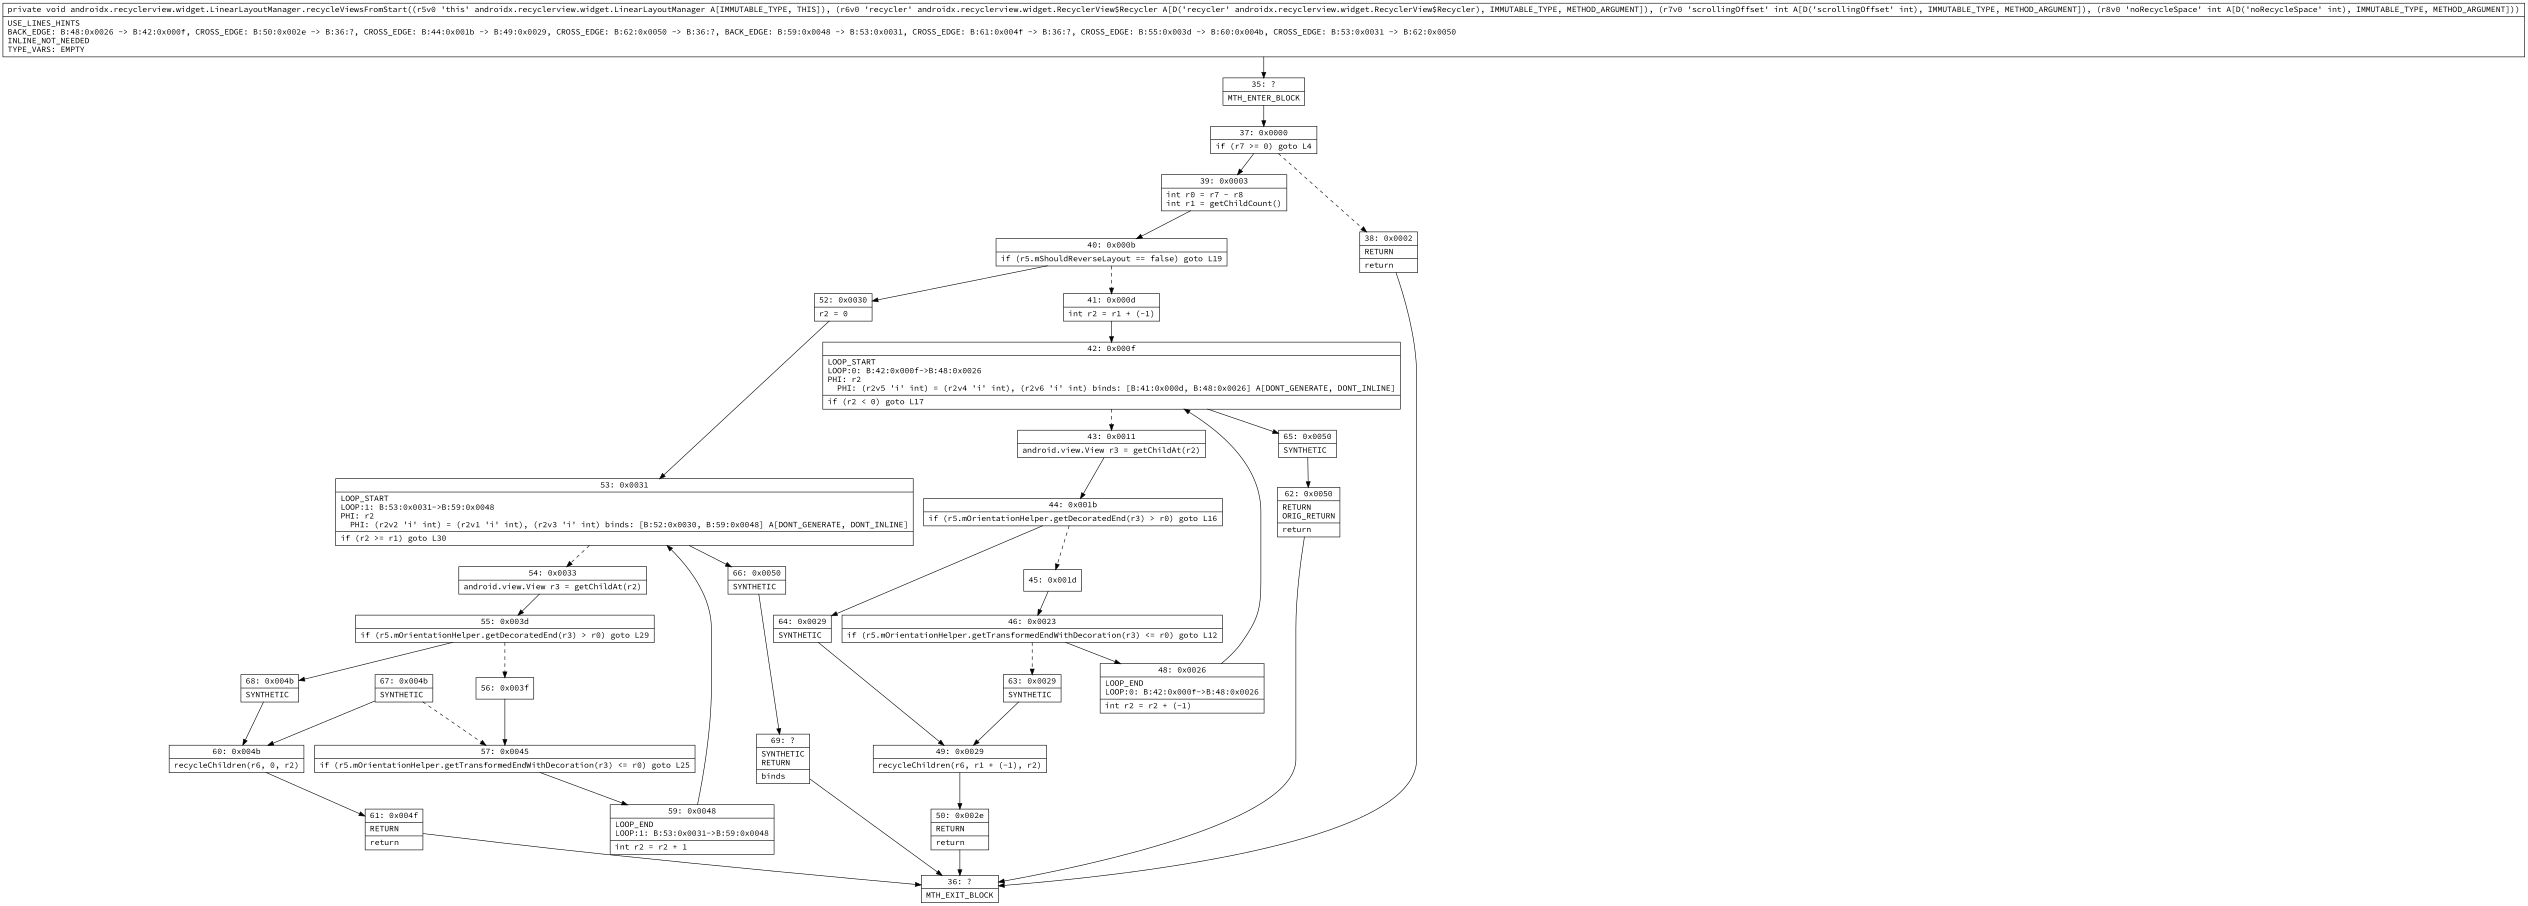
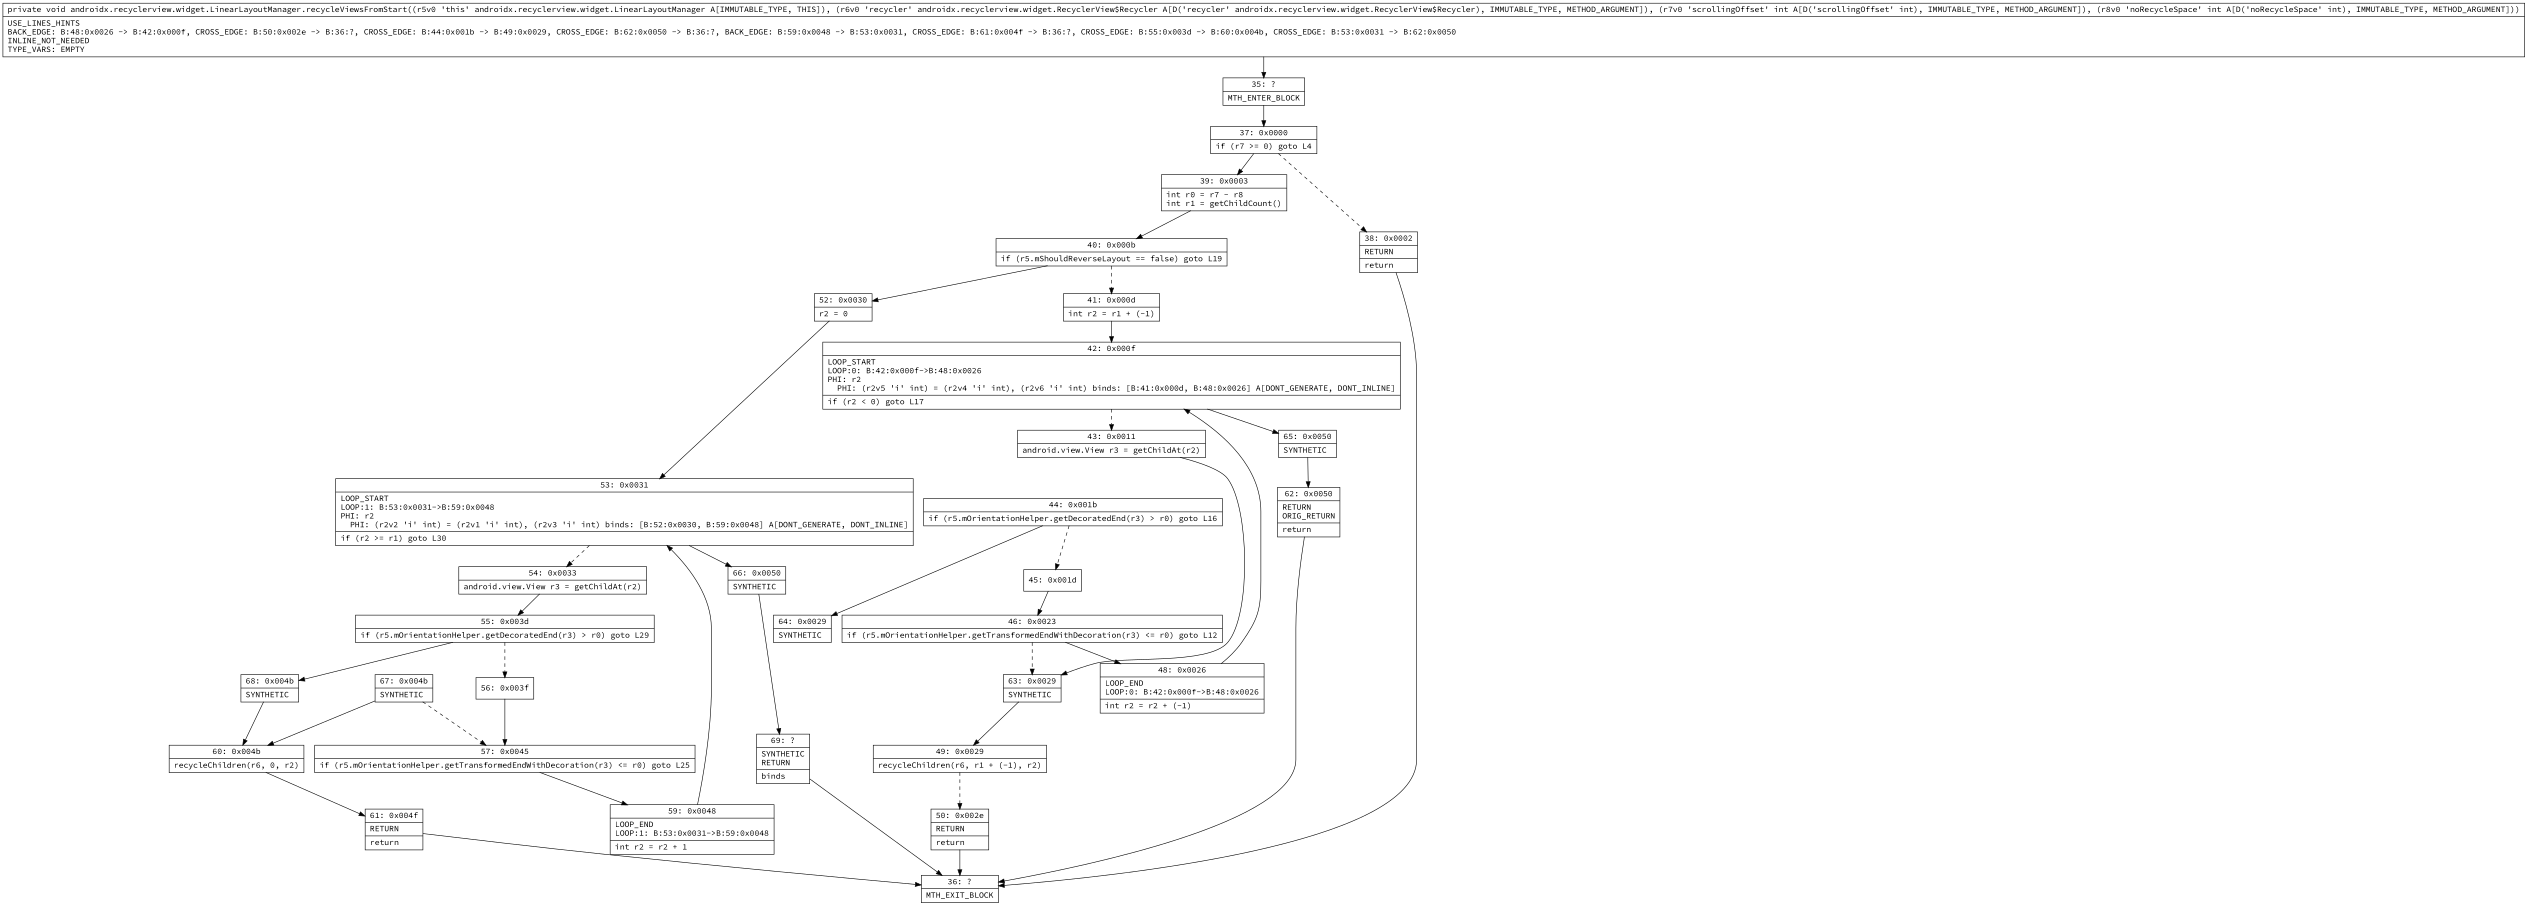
(1094, 475) -> (1239, 617)
(879, 692) -> none
(960, 788) -> (960, 788)
